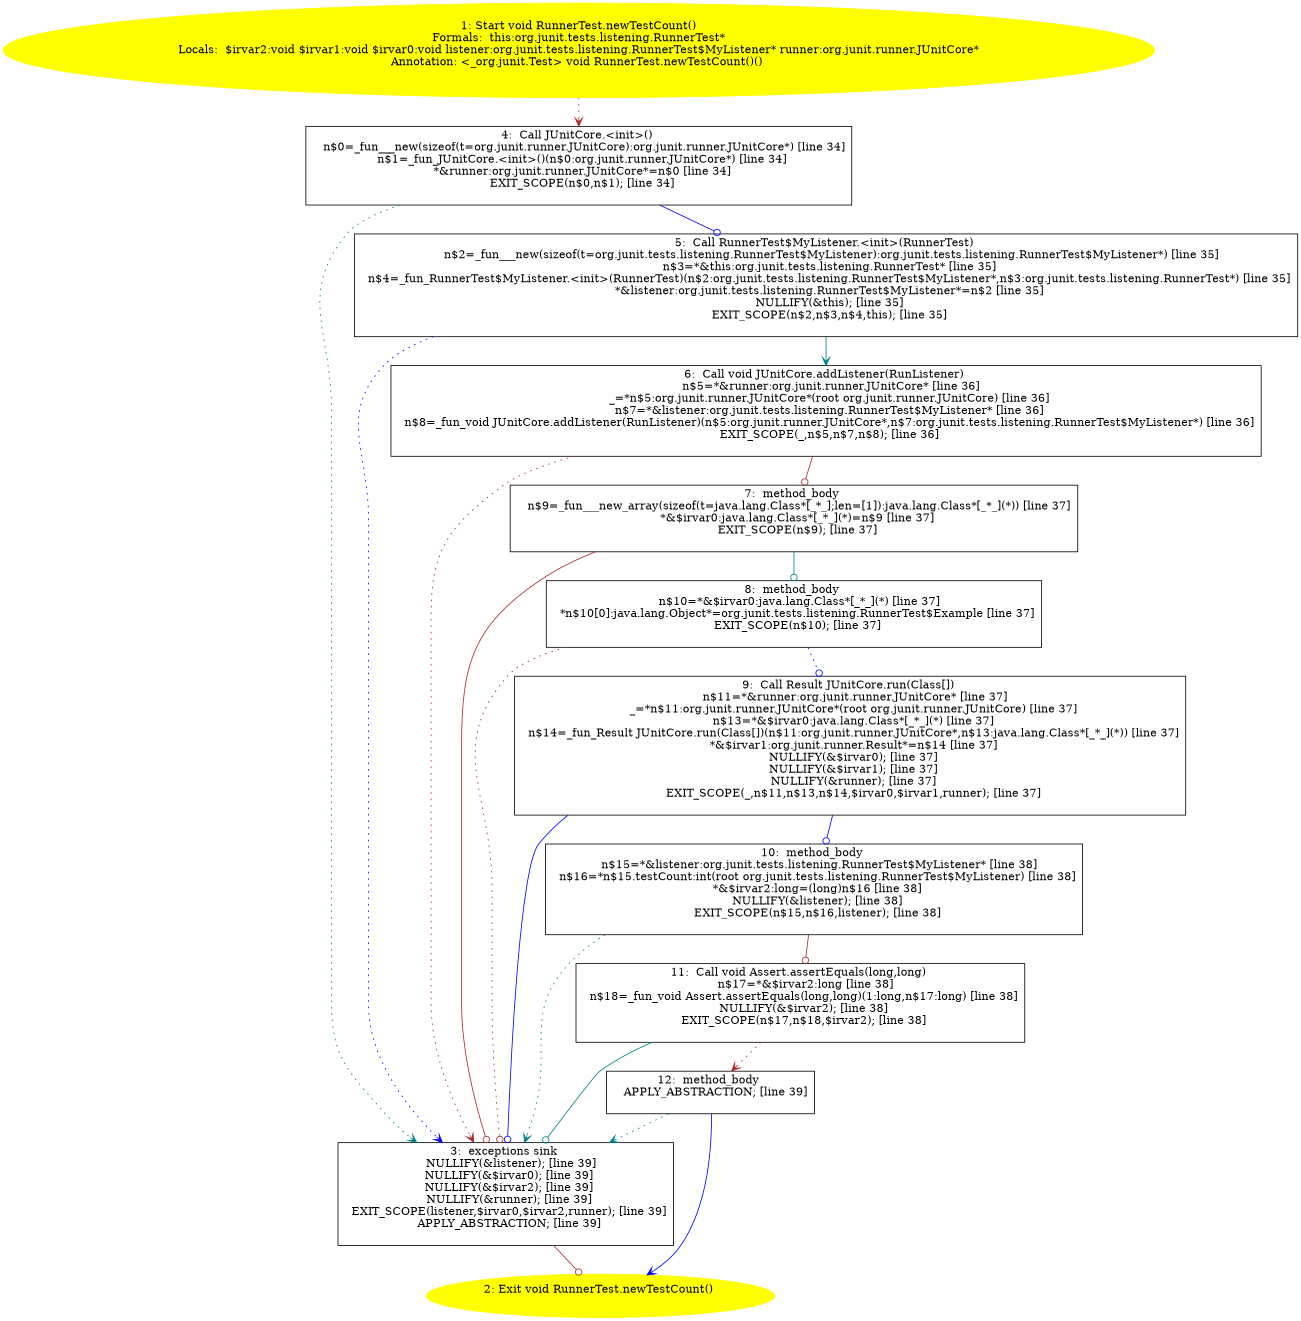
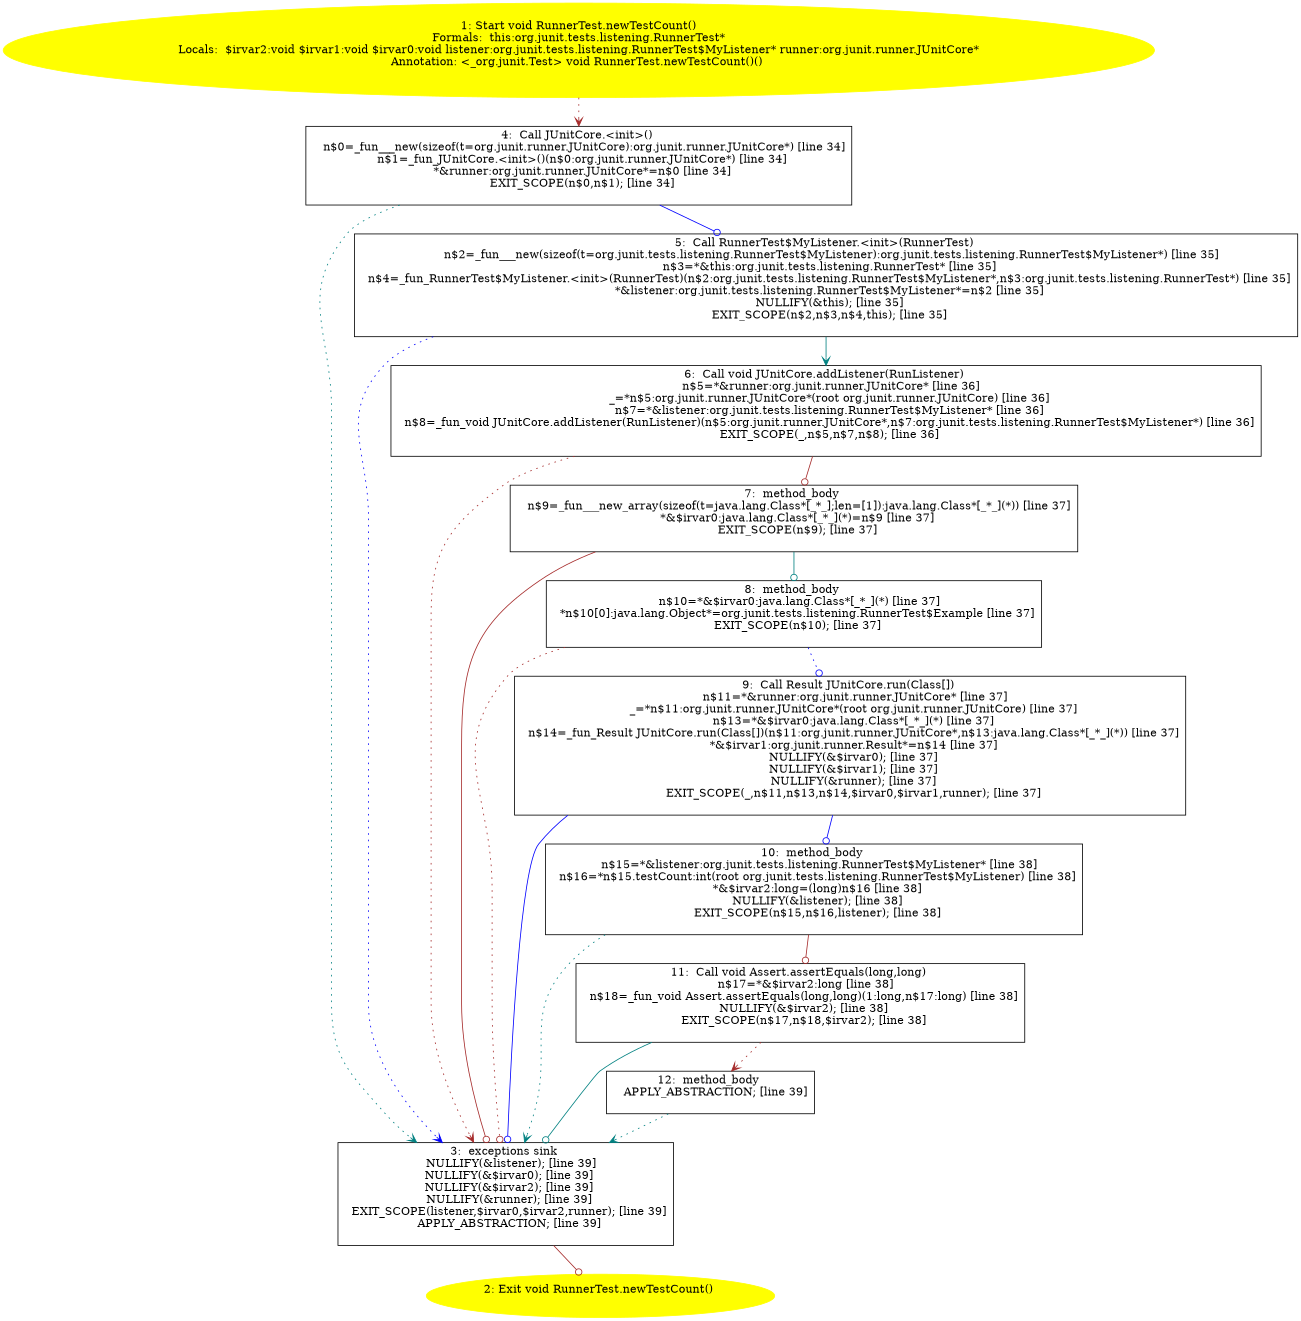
(701, 1200) -> none
